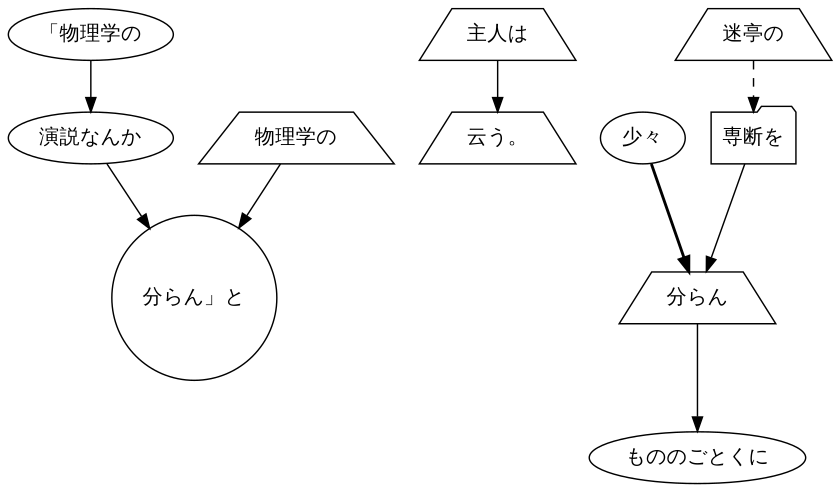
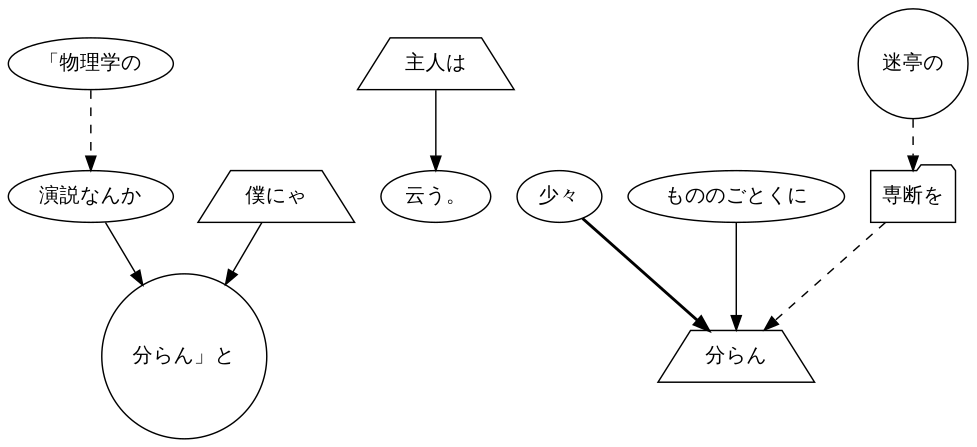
(754, 34) -> (913, 64)
(91, 79) -> (91, 123)
(296, 138) -> (276, 196)
(498, 138) -> (436, 196)
(728, 211) -> (830, 271)
(697, 370) -> (736, 269)
